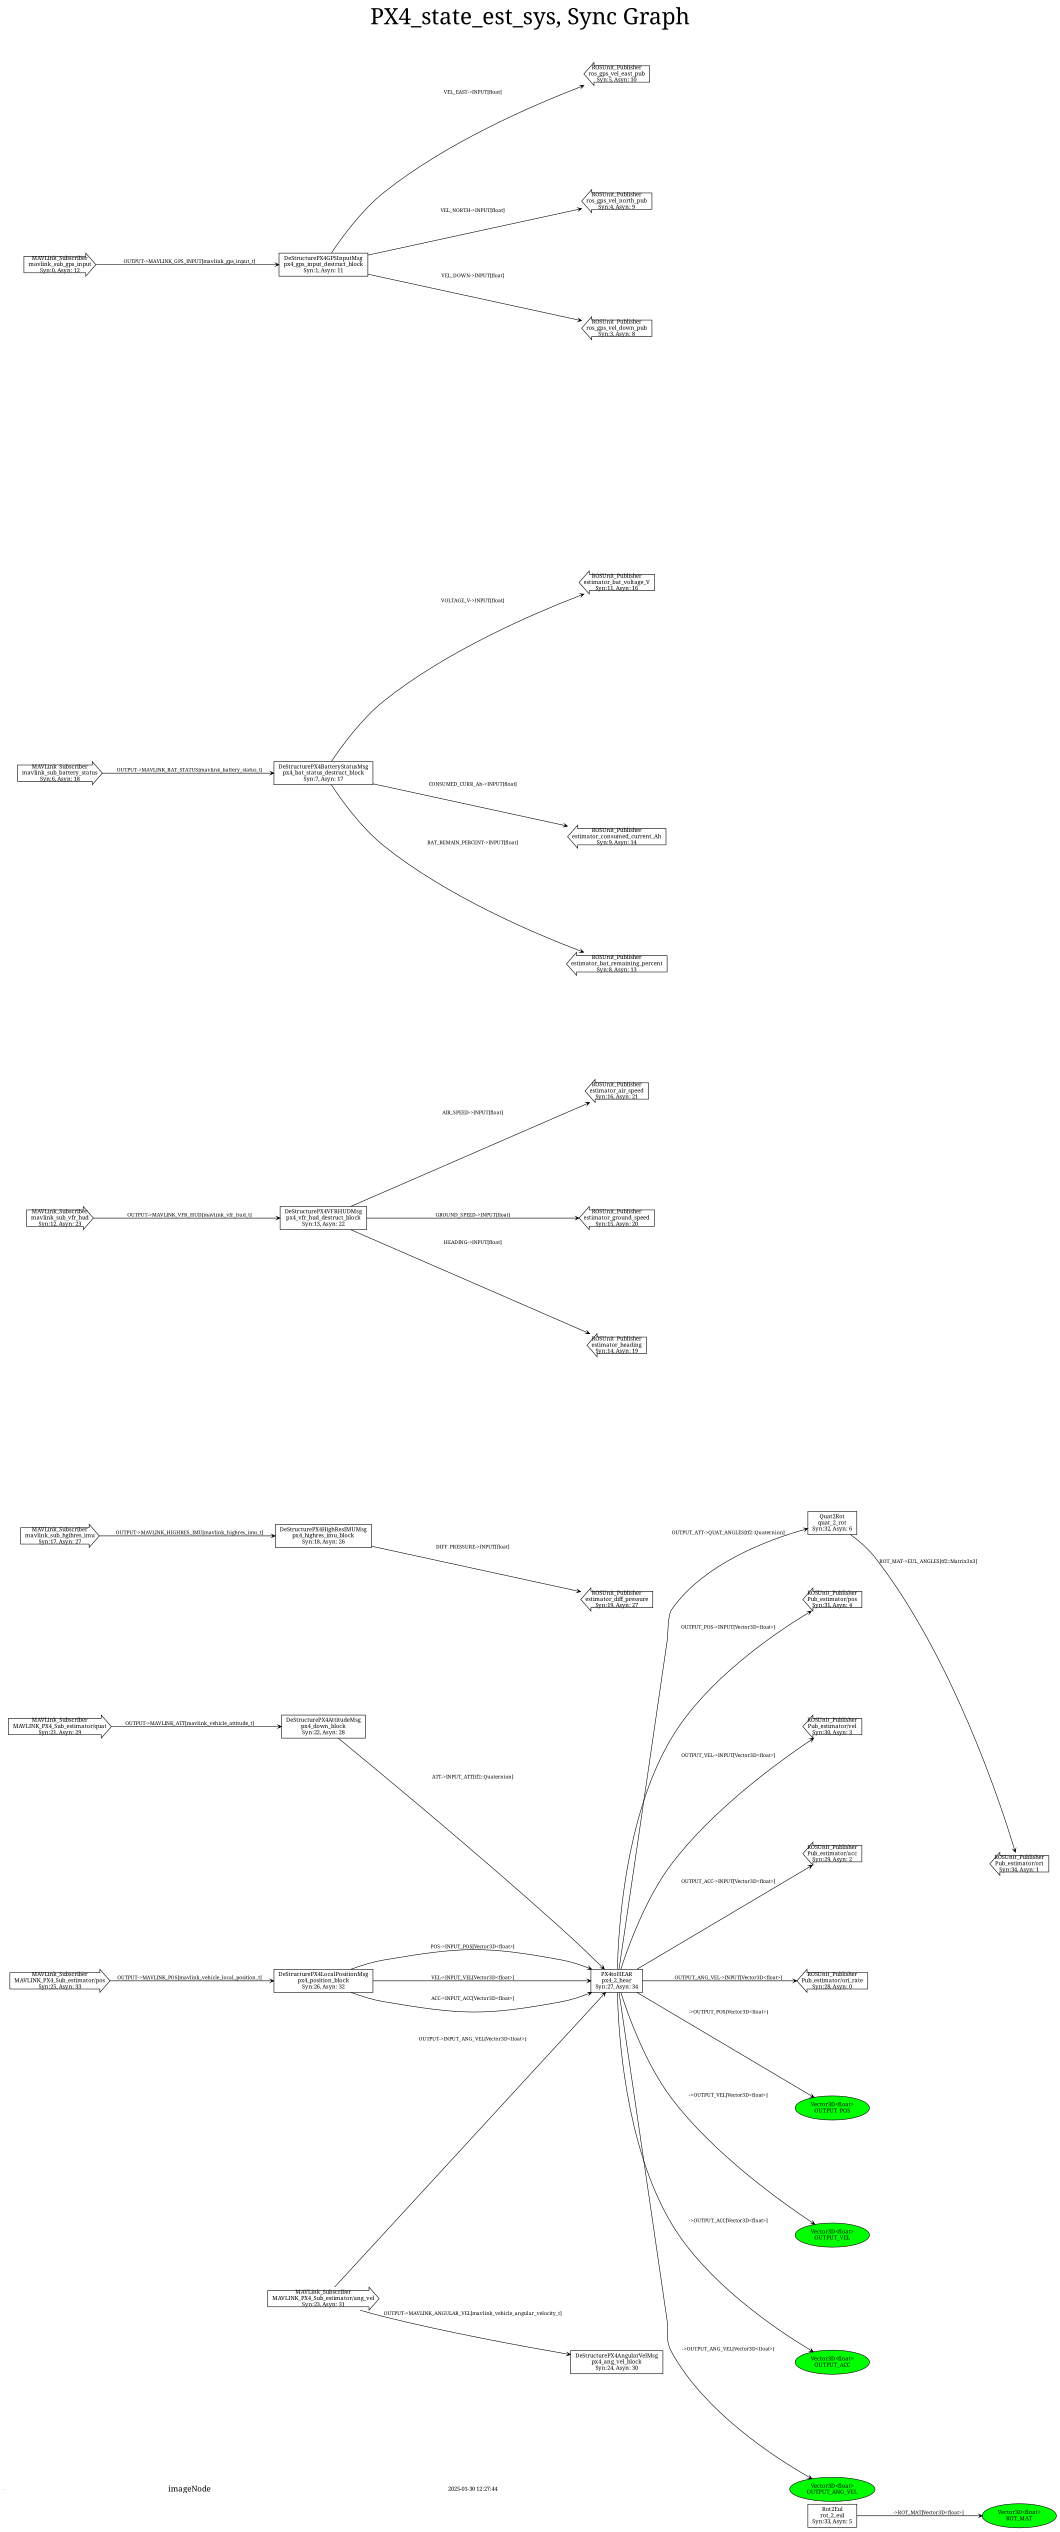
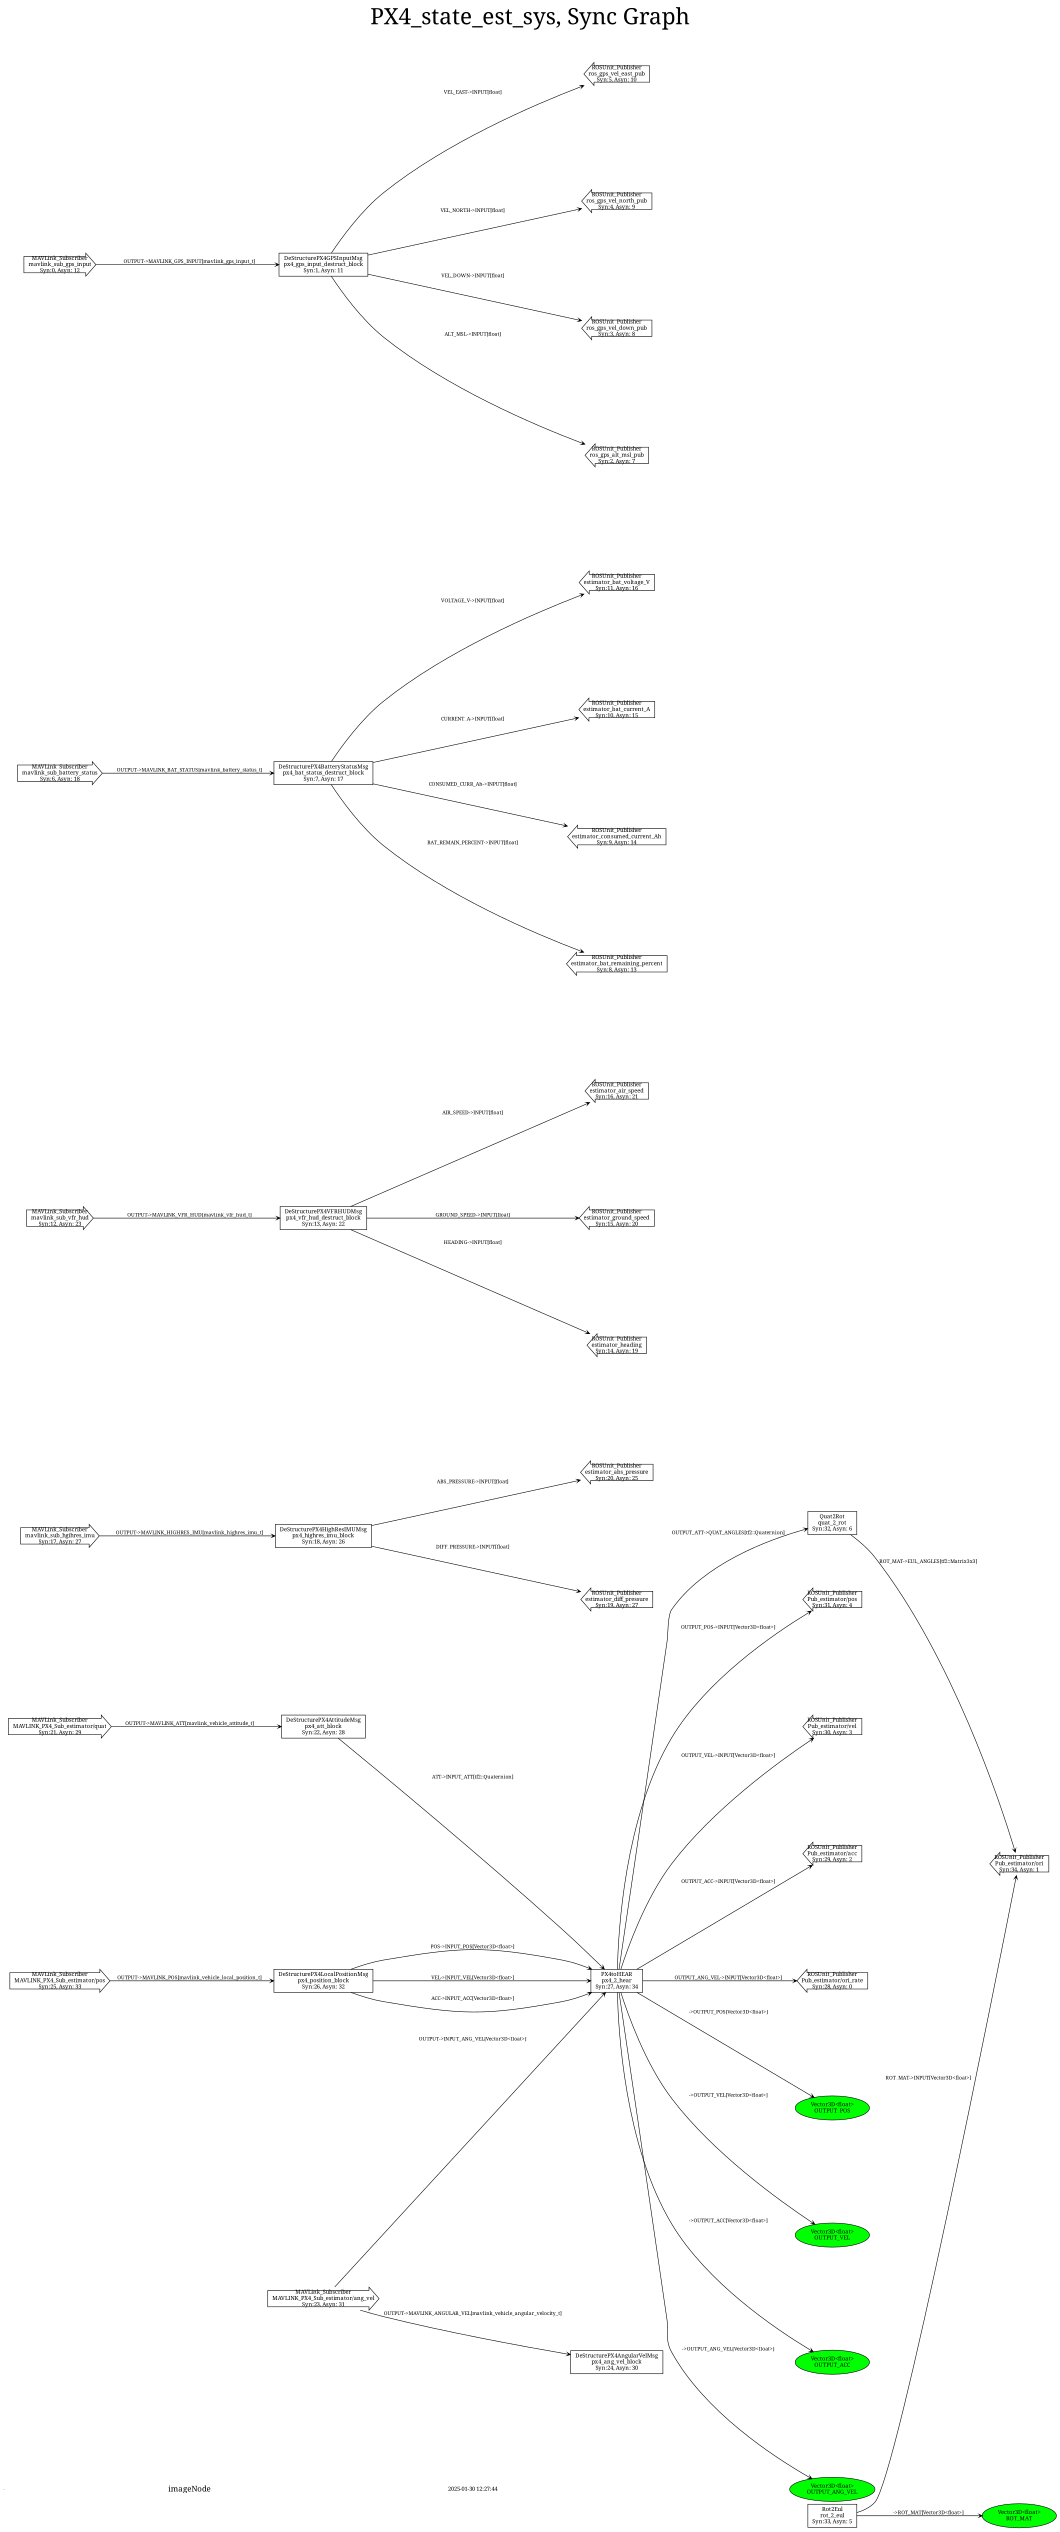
none -> (617, 455)
none -> (617, 710)
none -> (617, 1472)
(323, 1727) -> (323, 1727)
none -> (950, 2203)
